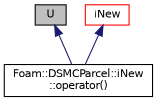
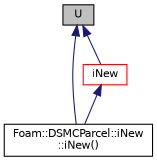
none -> (94, 50)
(78, 81) -> (78, 140)
